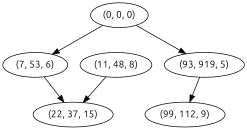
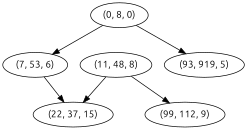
(119, 15) -> (119, 15)
(196, 86) -> (147, 88)
